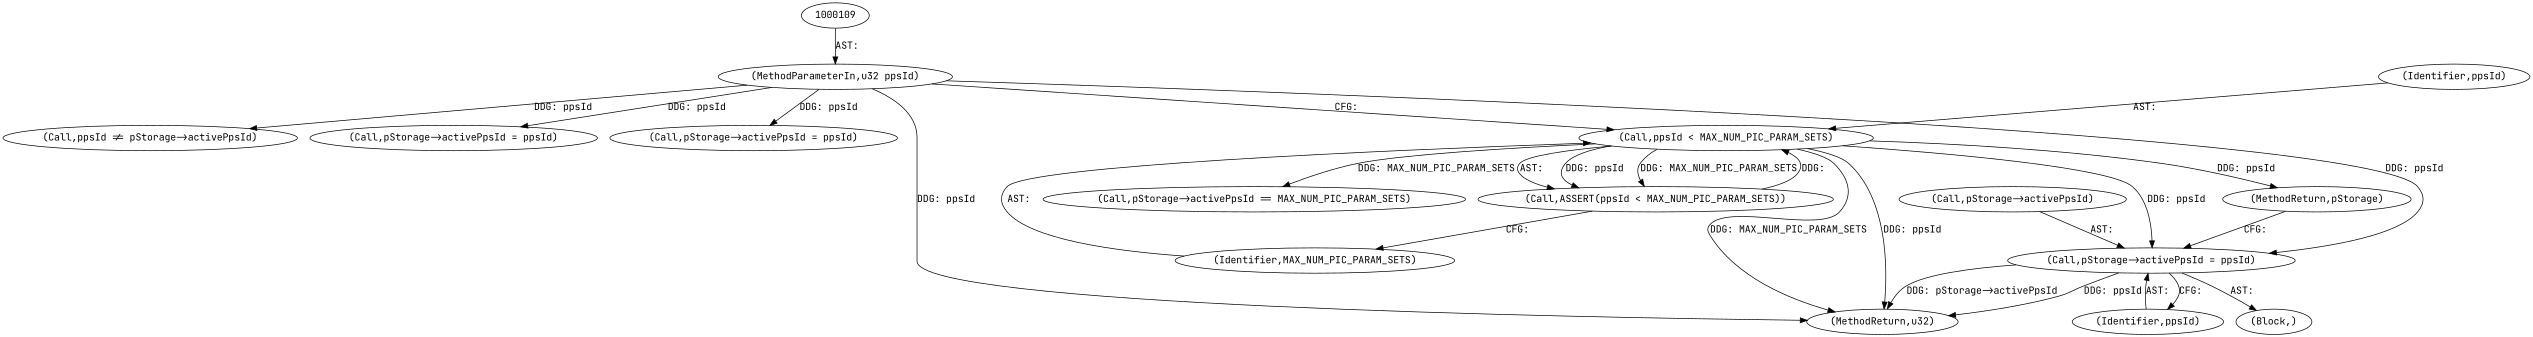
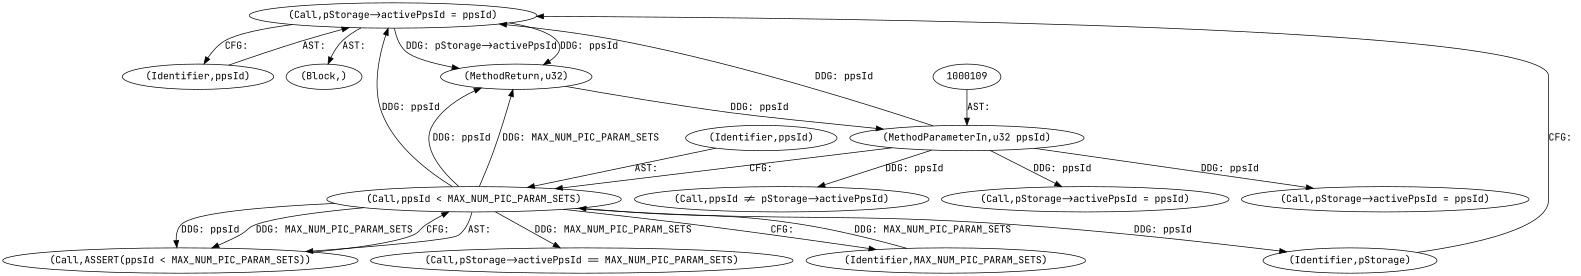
(1816, 169) -> (441, 230)
(1022, 199) -> (933, 230)
(2013, 199) -> none
(2317, 199) -> (1350, 261)
(1488, 229) -> (716, 227)
(1259, 306) -> (720, 111)
